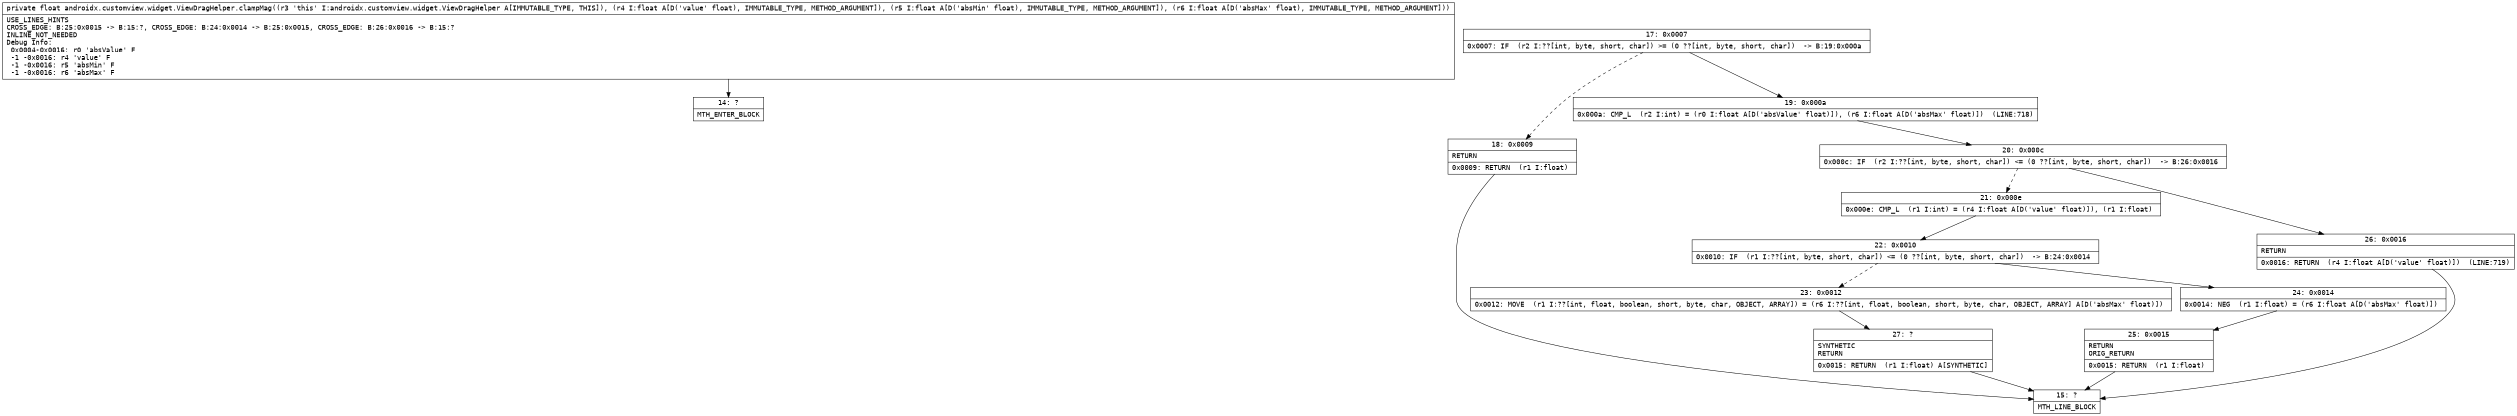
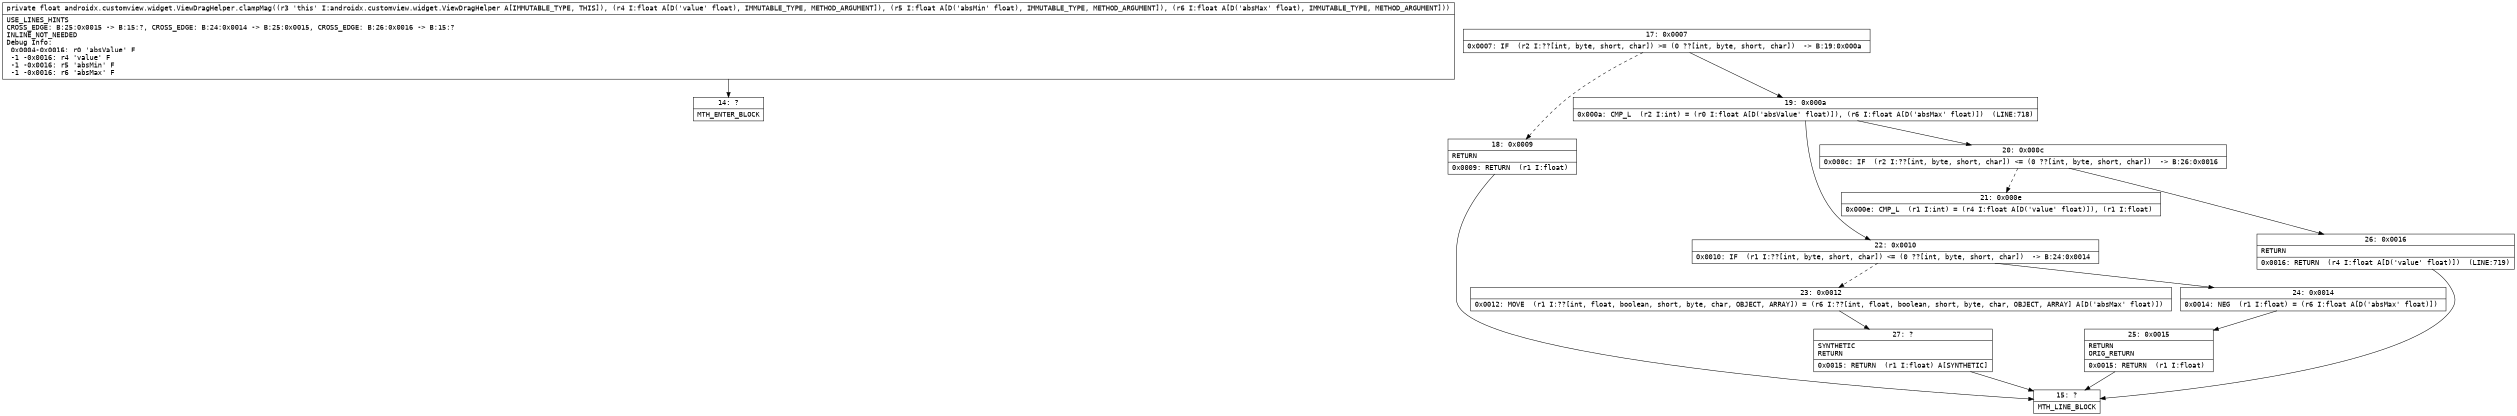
(1951, 227) -> (1819, 188)
